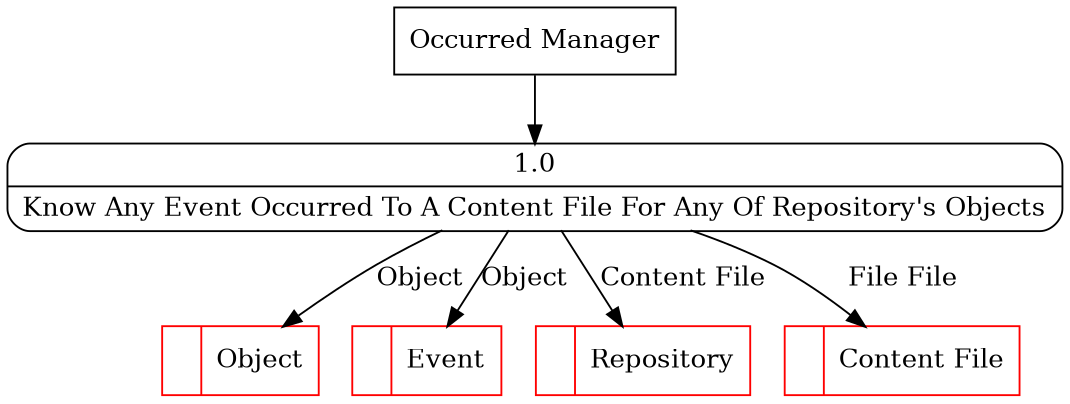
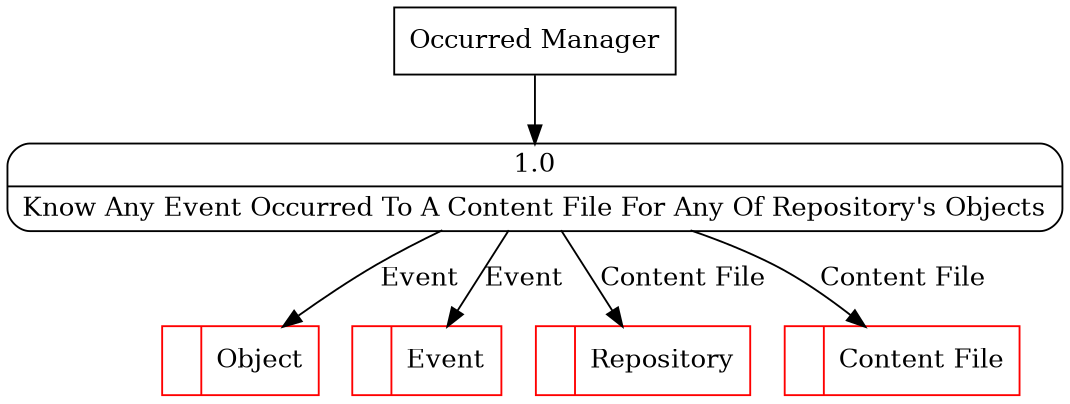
(420, 279) -> (420, 279)
(525, 279) -> (525, 279)
(903, 279) -> (903, 279)
